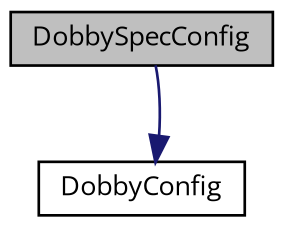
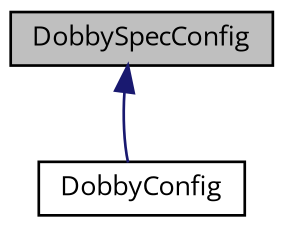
(160, 100) -> (124, 127)
